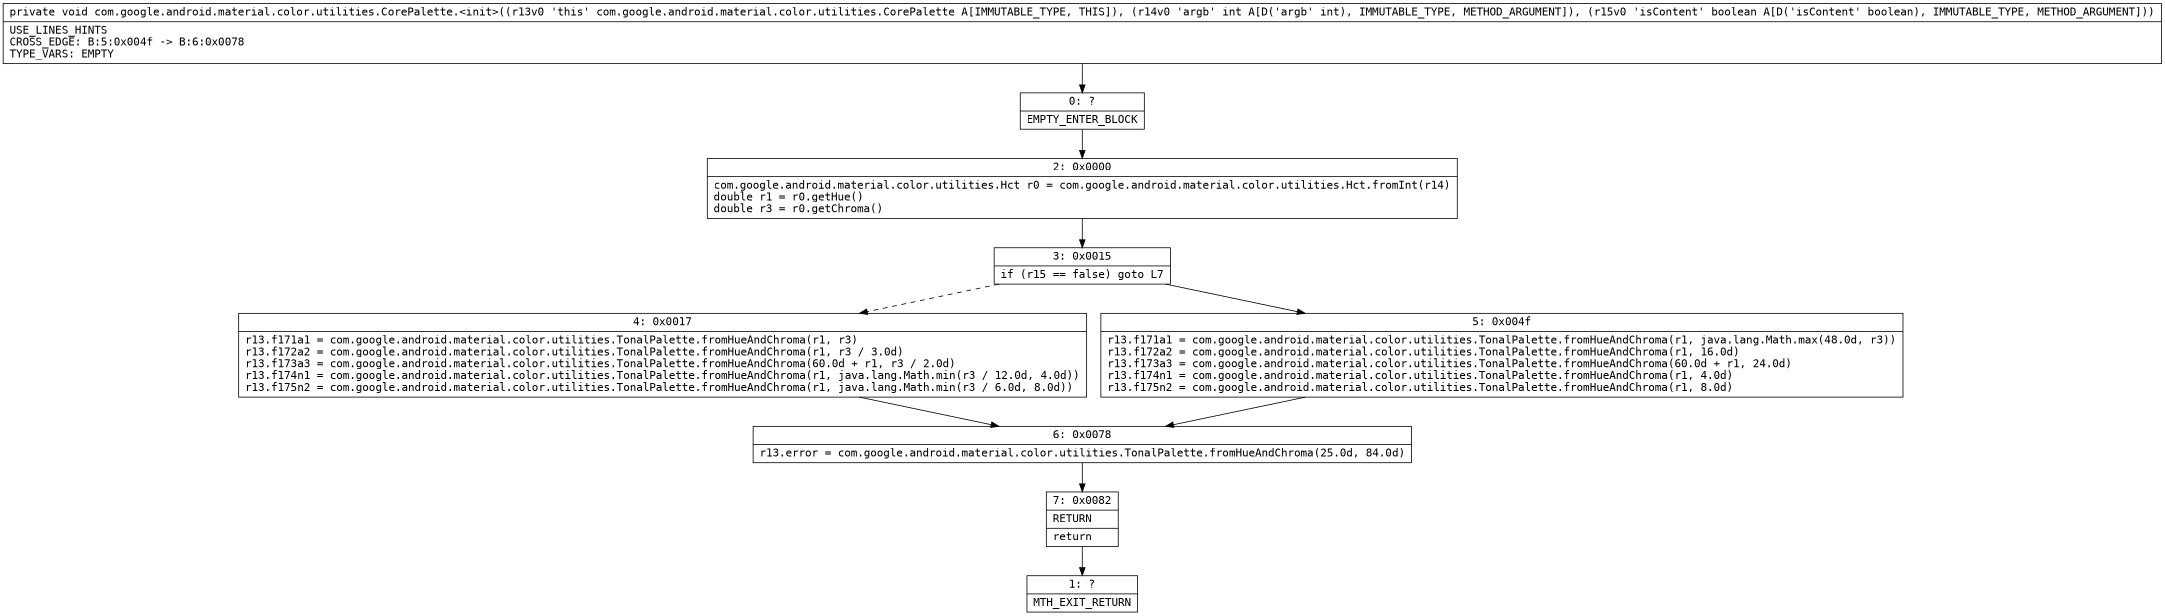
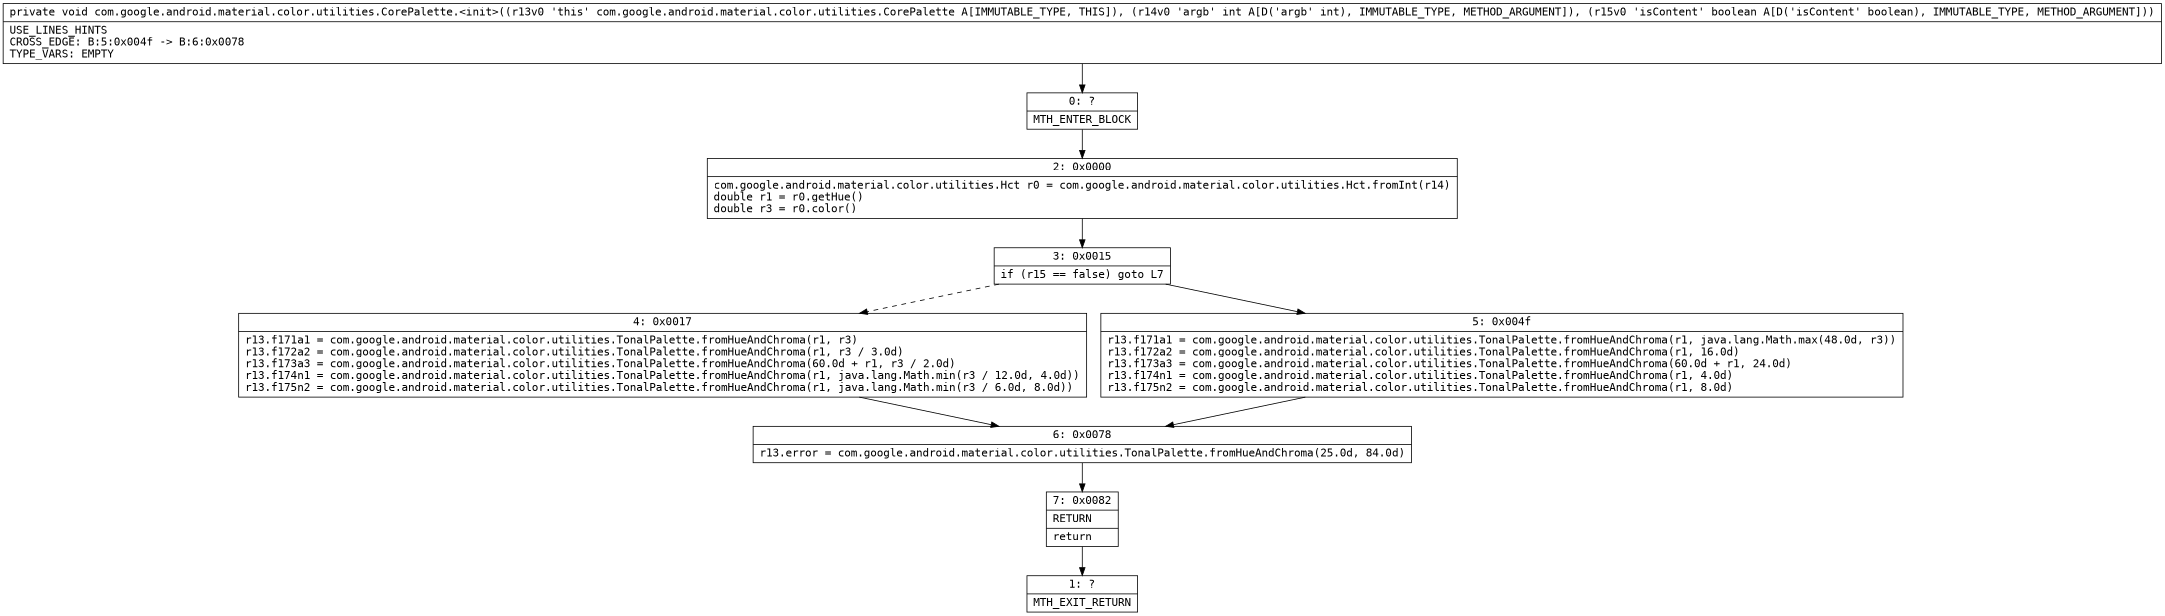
(1082, 120) -> (1082, 120)
(799, 209) -> (786, 209)
